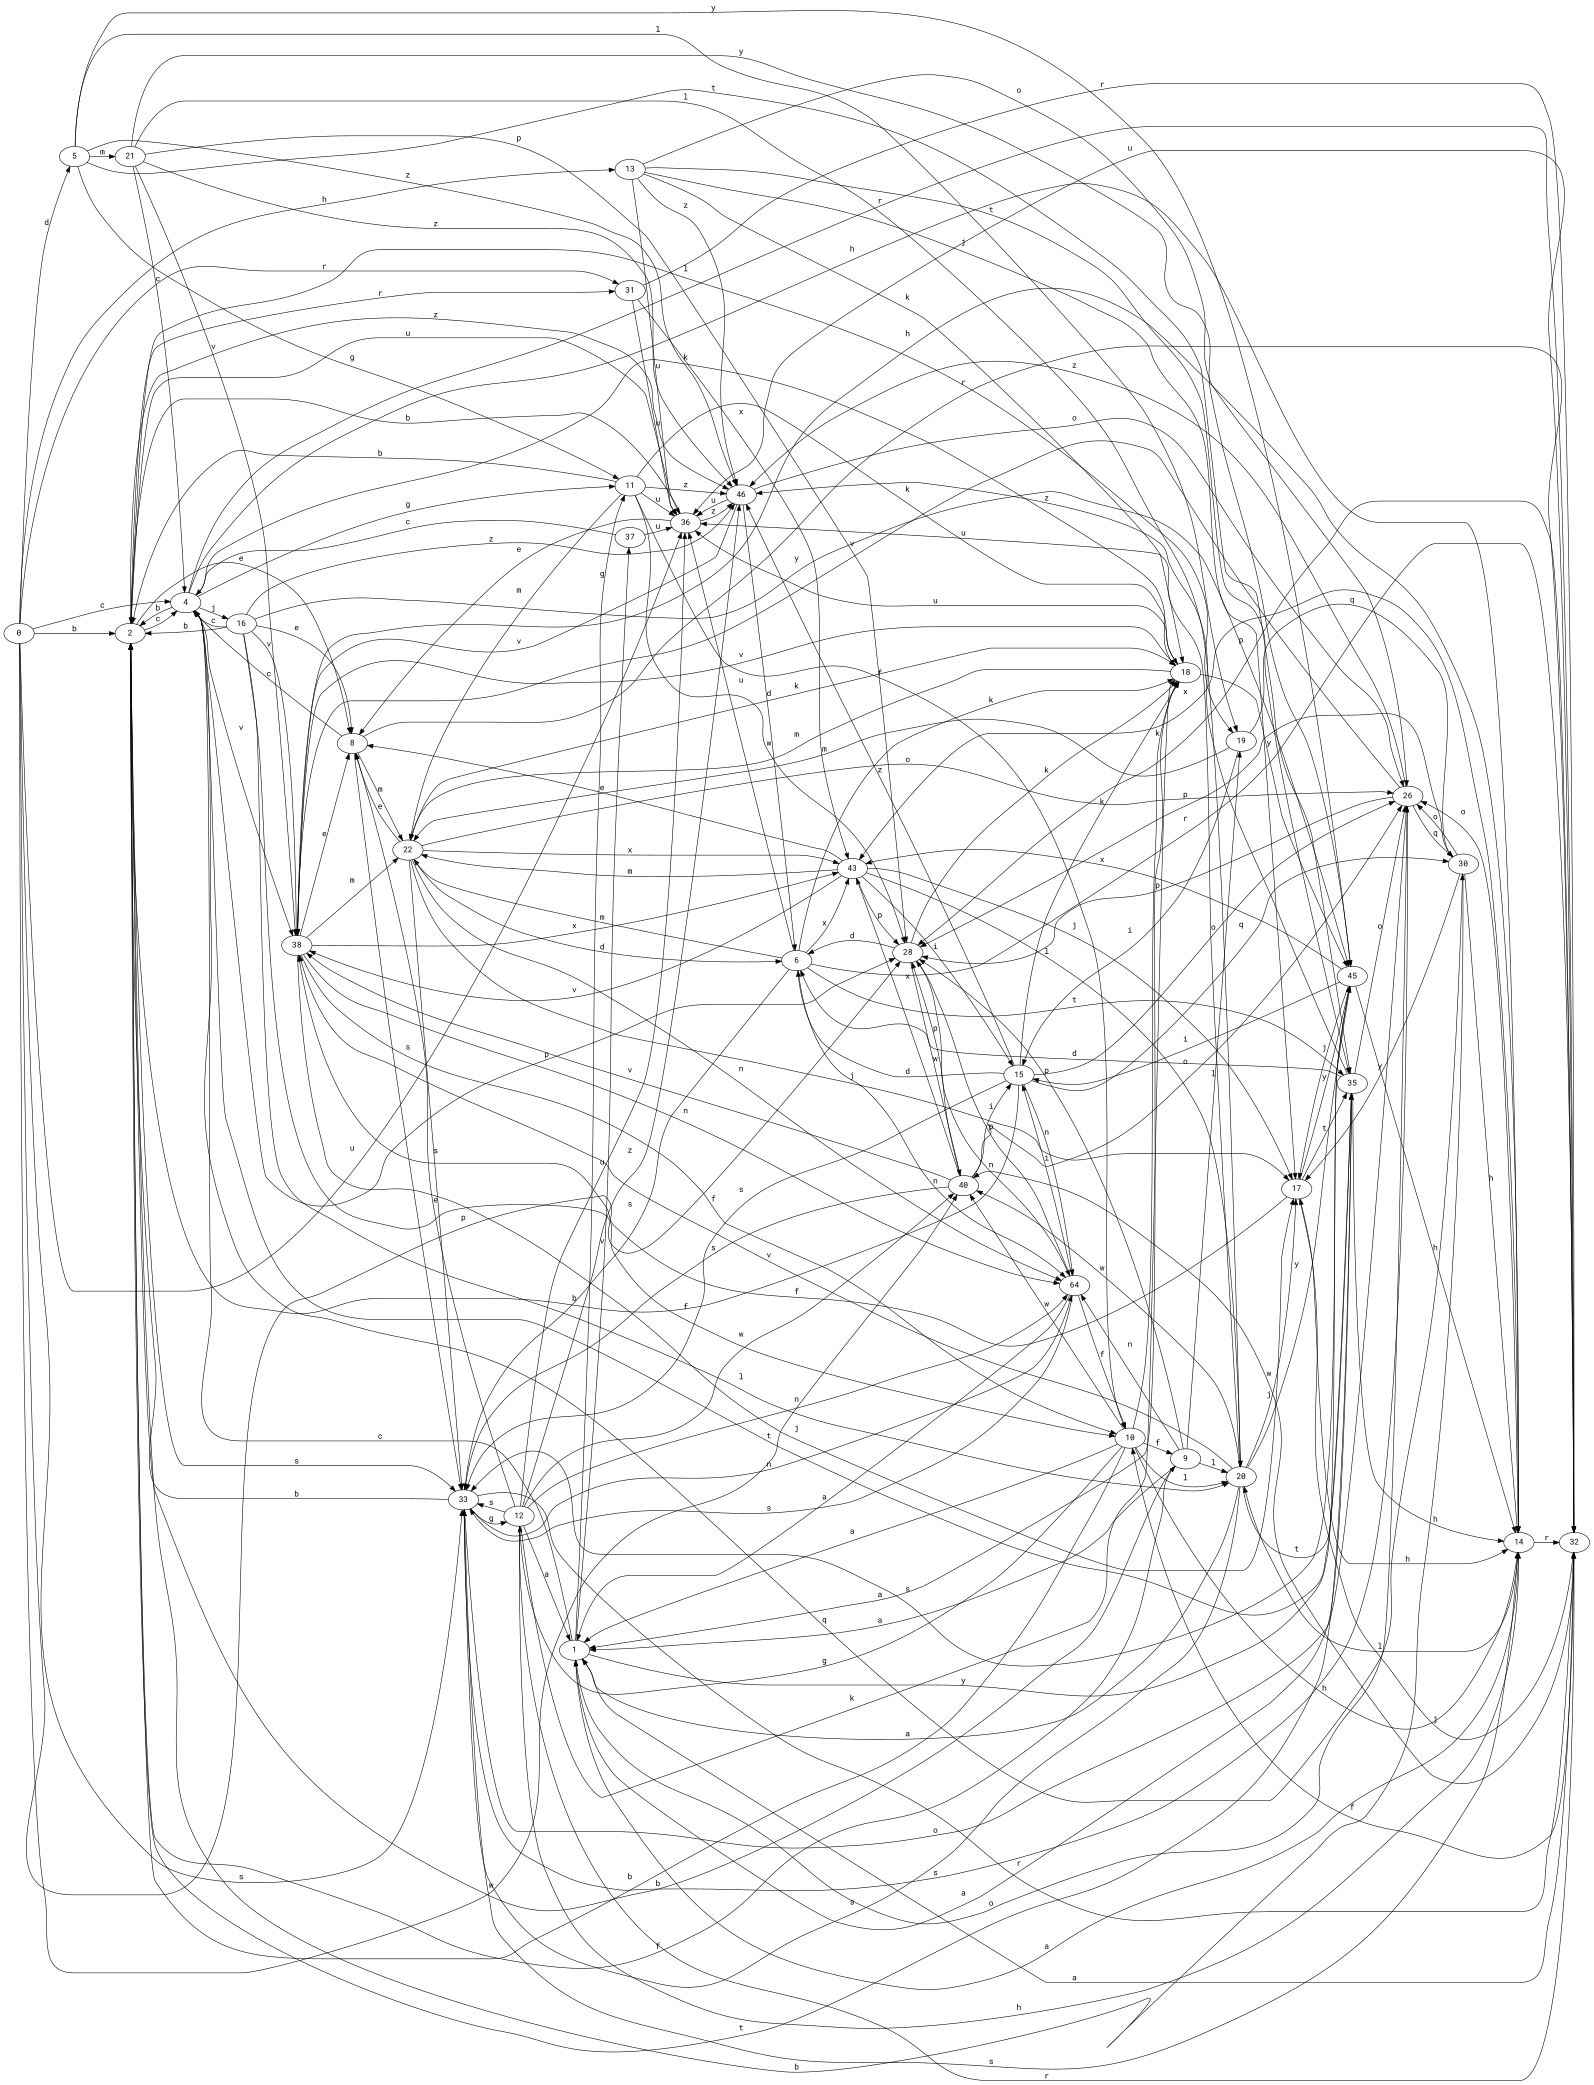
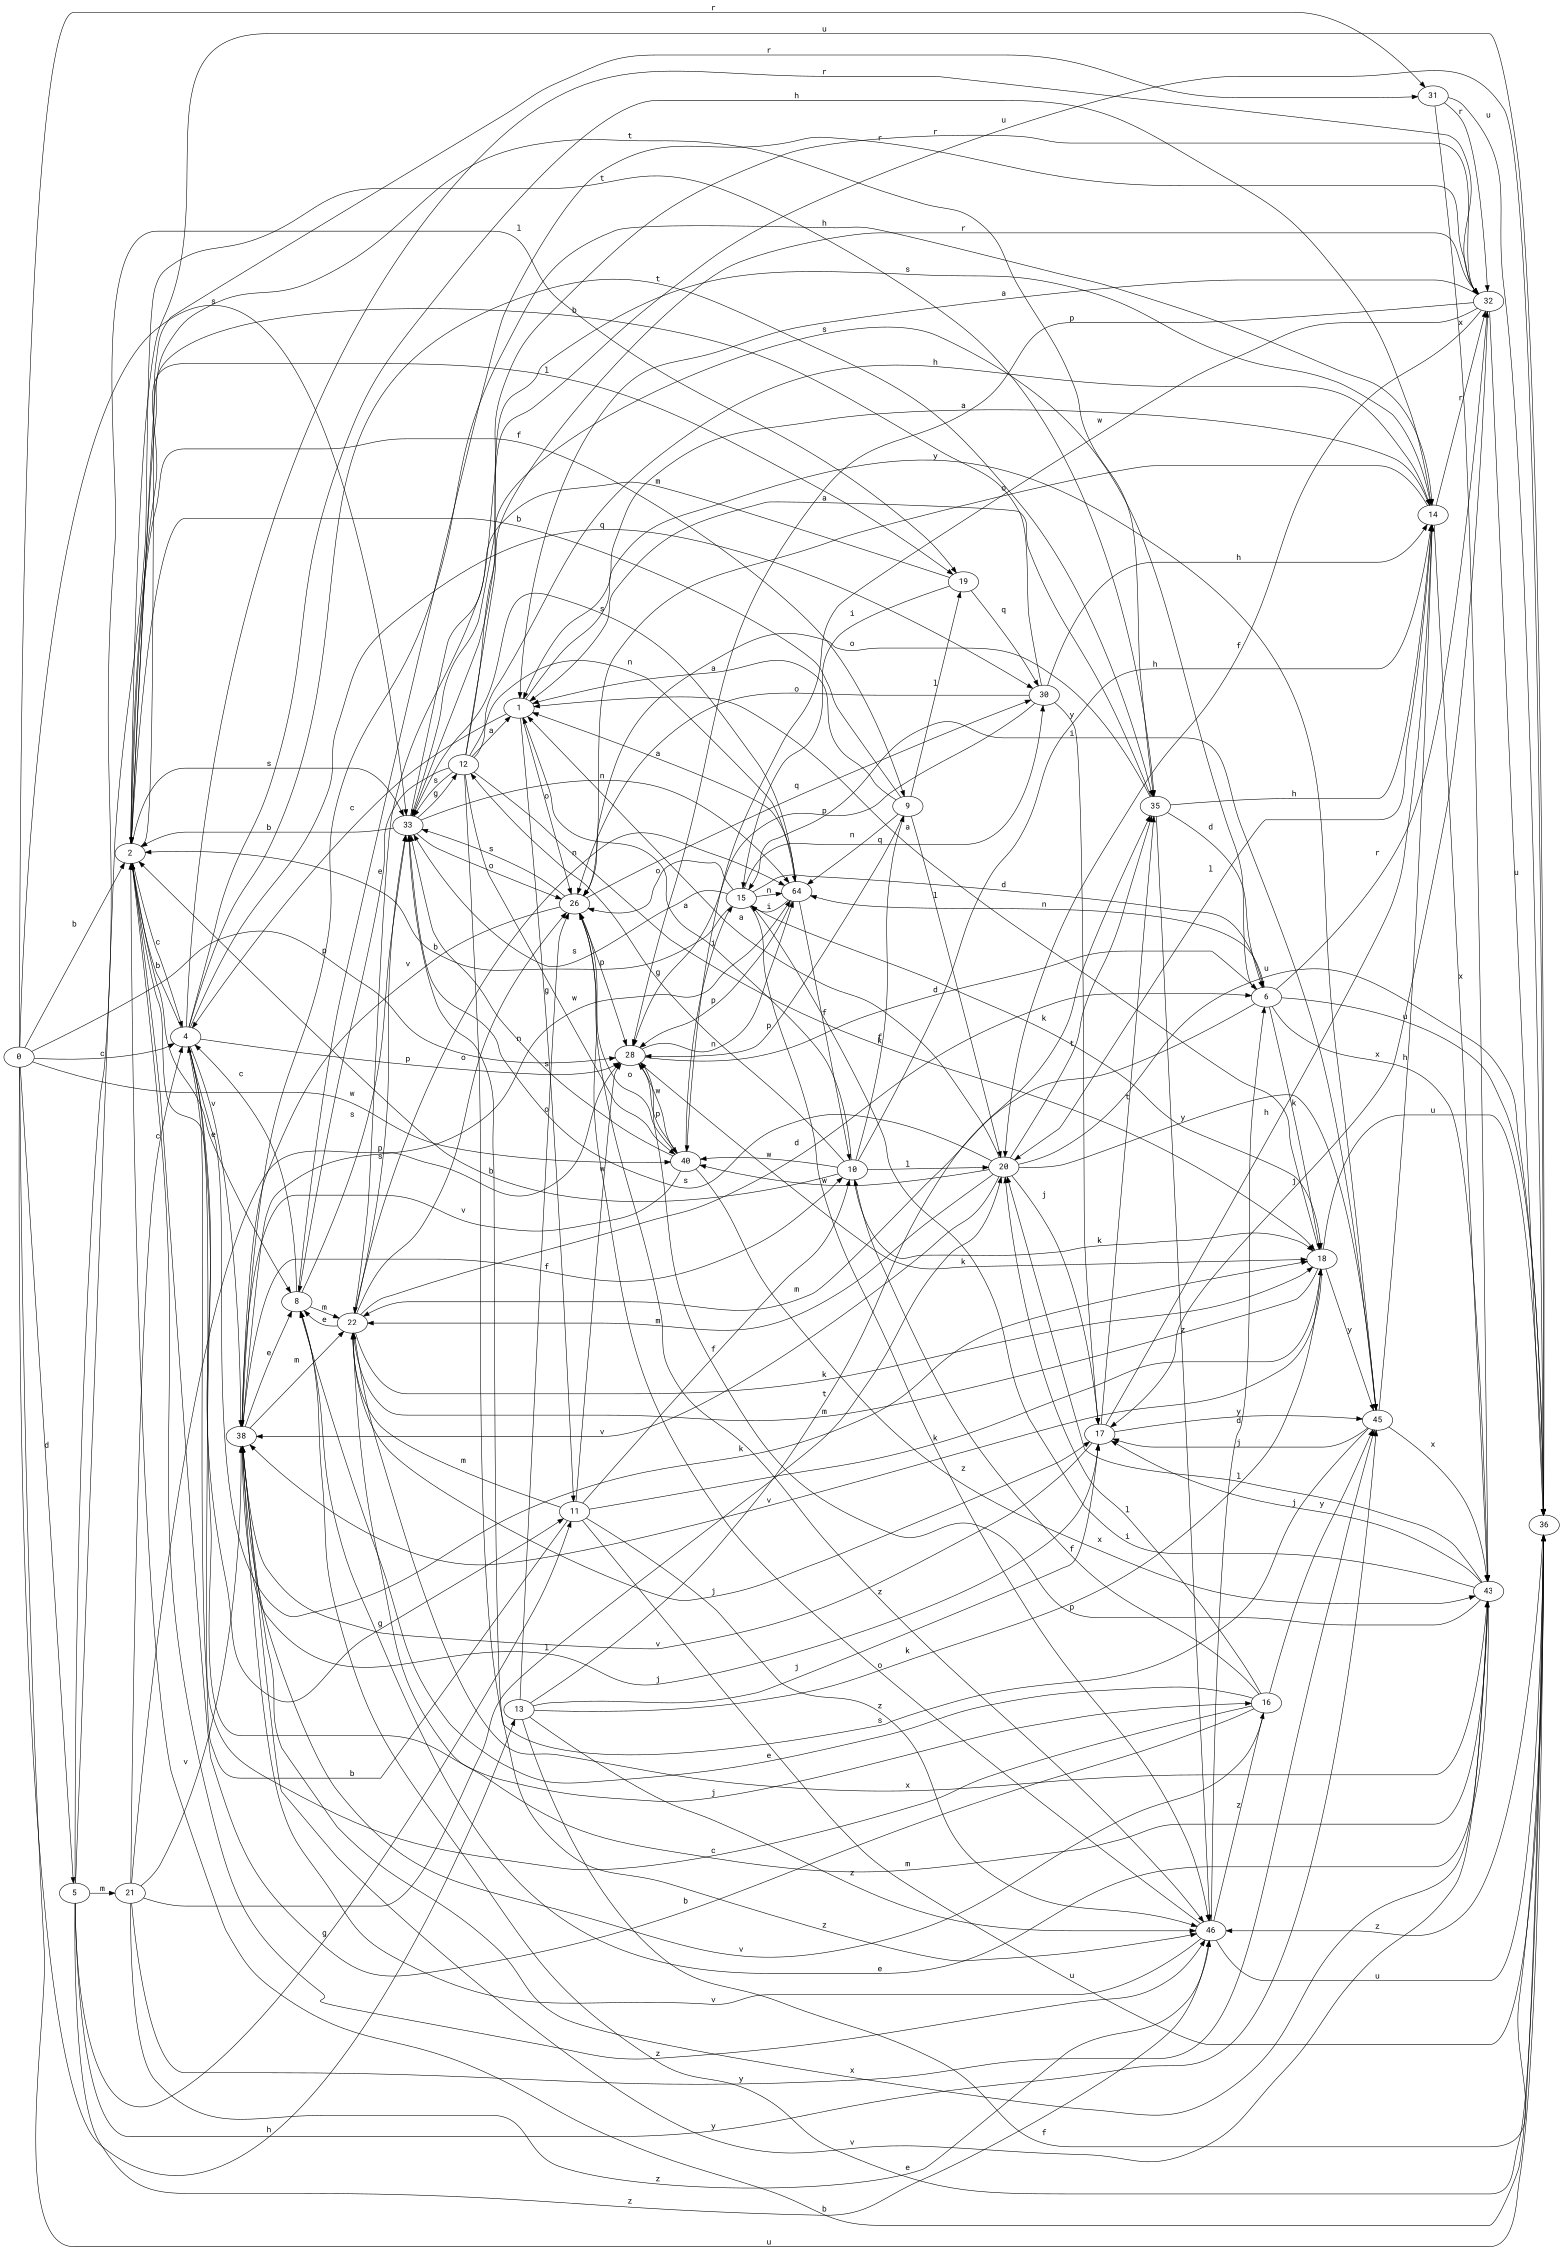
(658, 366) -> (1044, 2133)
(630, 538) -> none
(488, 544) -> (1238, 1820)
(1078, 1007) -> none
(797, 1292) -> (658, 1644)
none -> (707, 1330)
(1379, 1825) -> (1205, 707)
